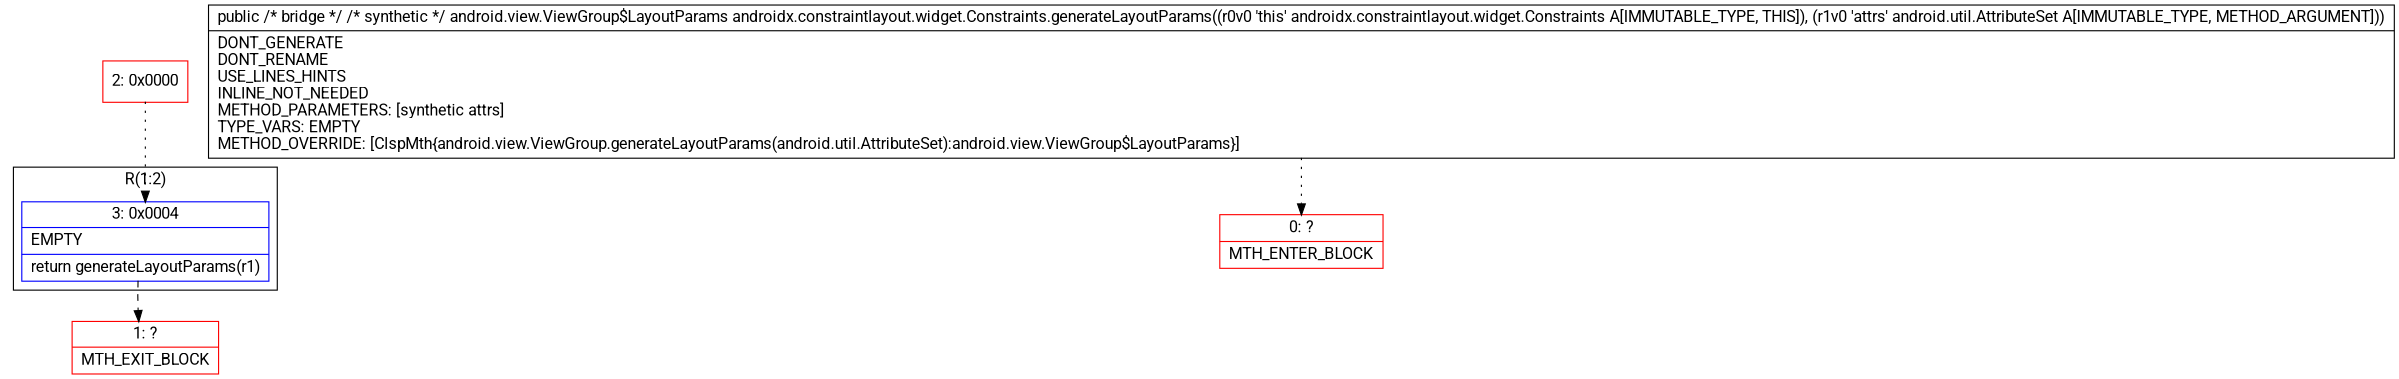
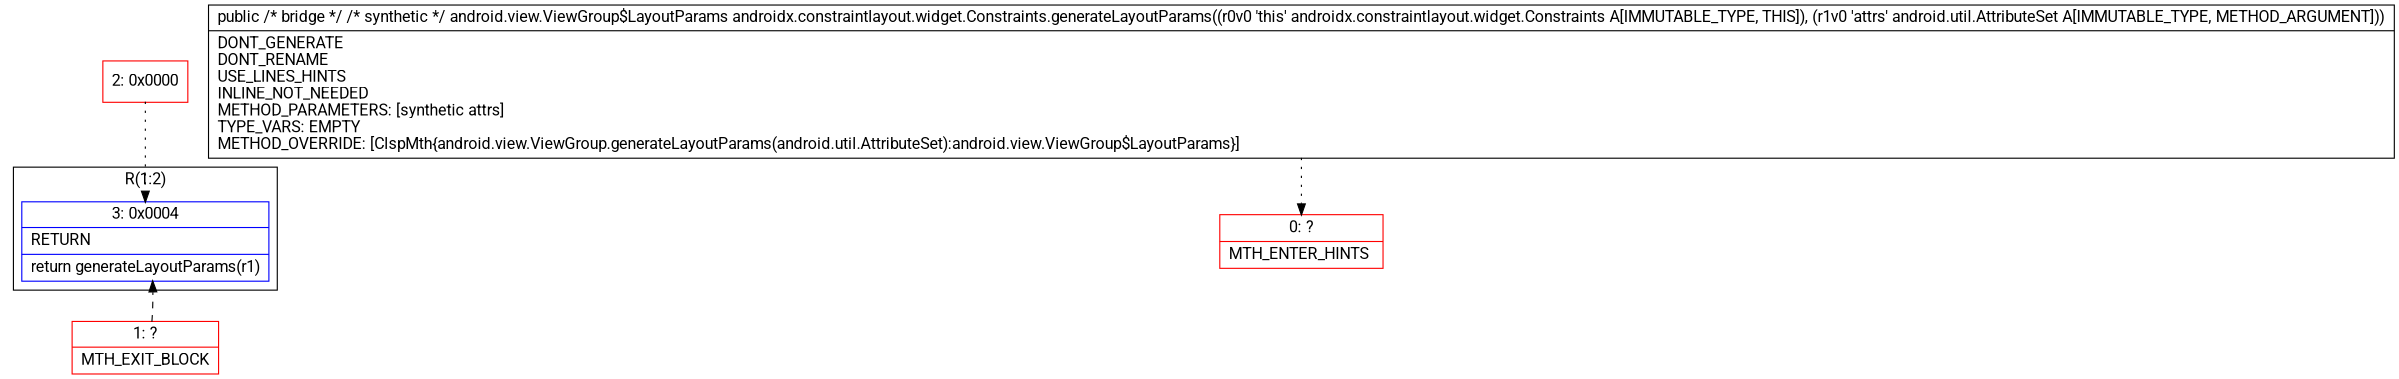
(56, 240) -> (61, 240)
(1301, 254) -> (1299, 254)
(138, 297) -> (153, 307)
